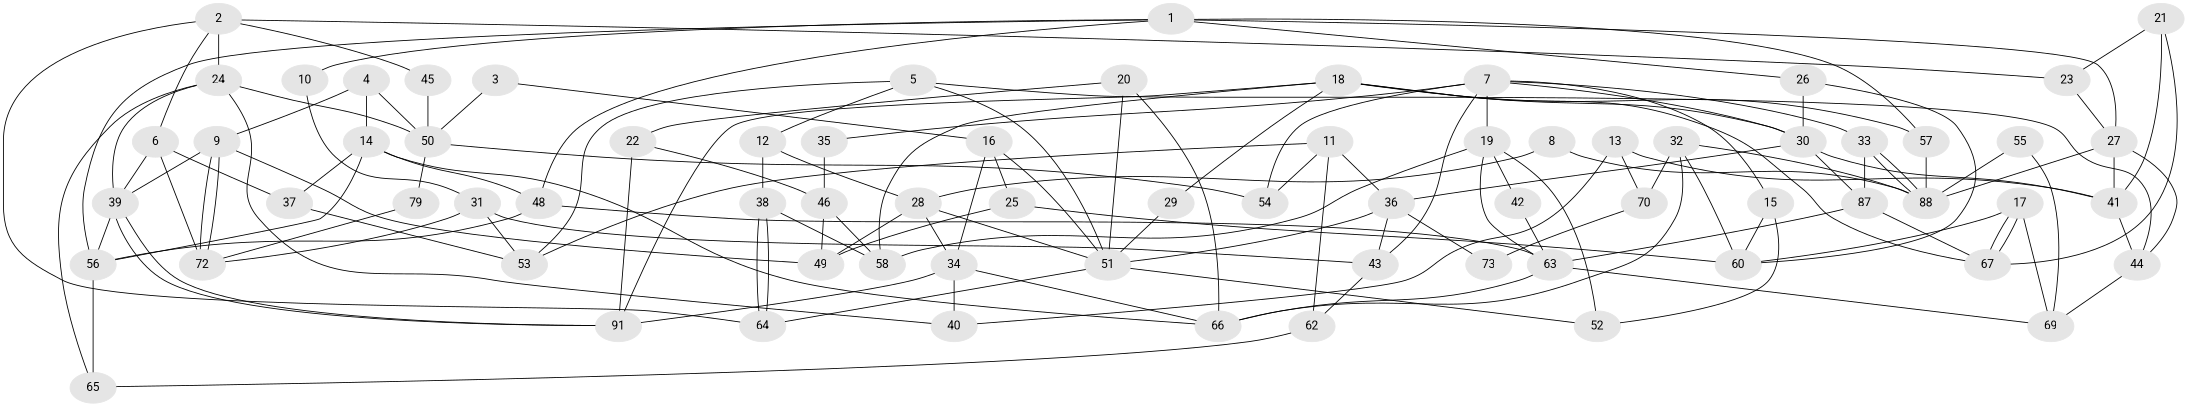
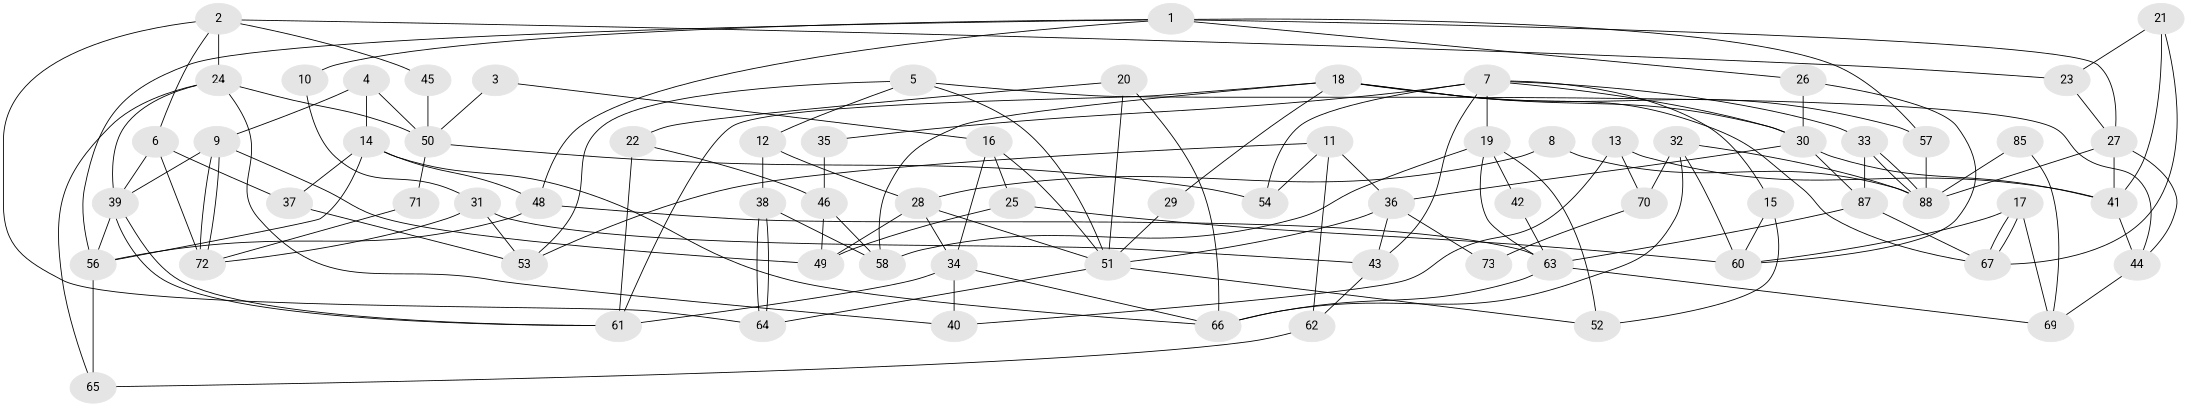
(2020, 142) -> (2020, 142)
(416, 203) -> (416, 203)
(618, 326) -> (618, 326)
